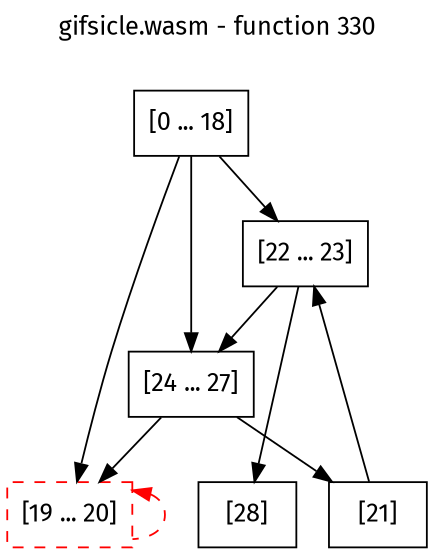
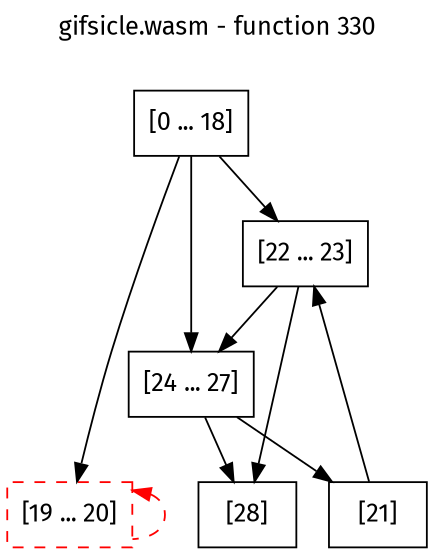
(137, 443) -> (216, 441)
